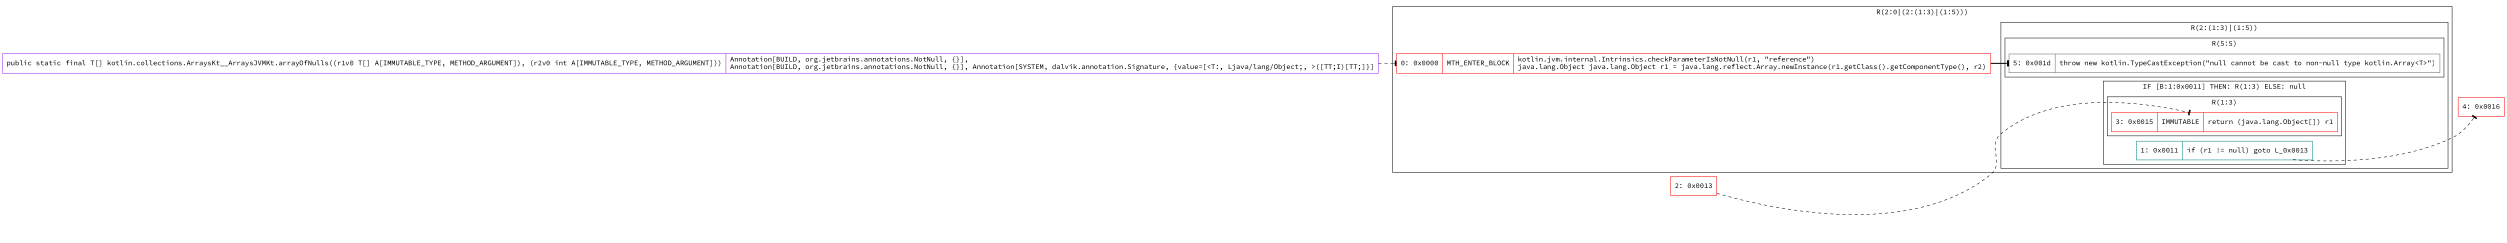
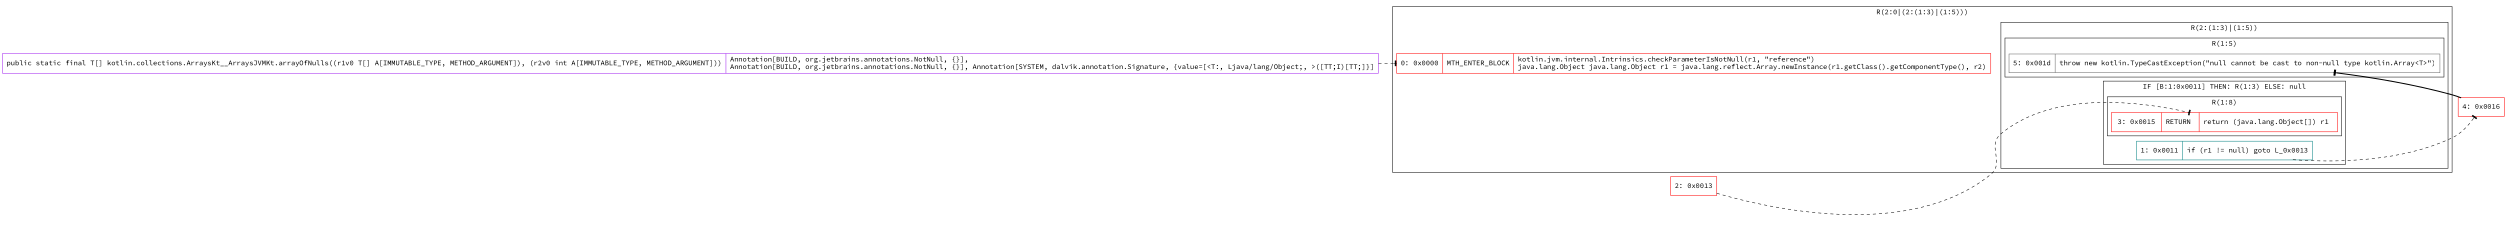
(2224, 44) -> (2224, 44)
(1997, 63) -> (2399, 83)
(2224, 103) -> (2224, 103)
(2181, 122) -> (2178, 122)
